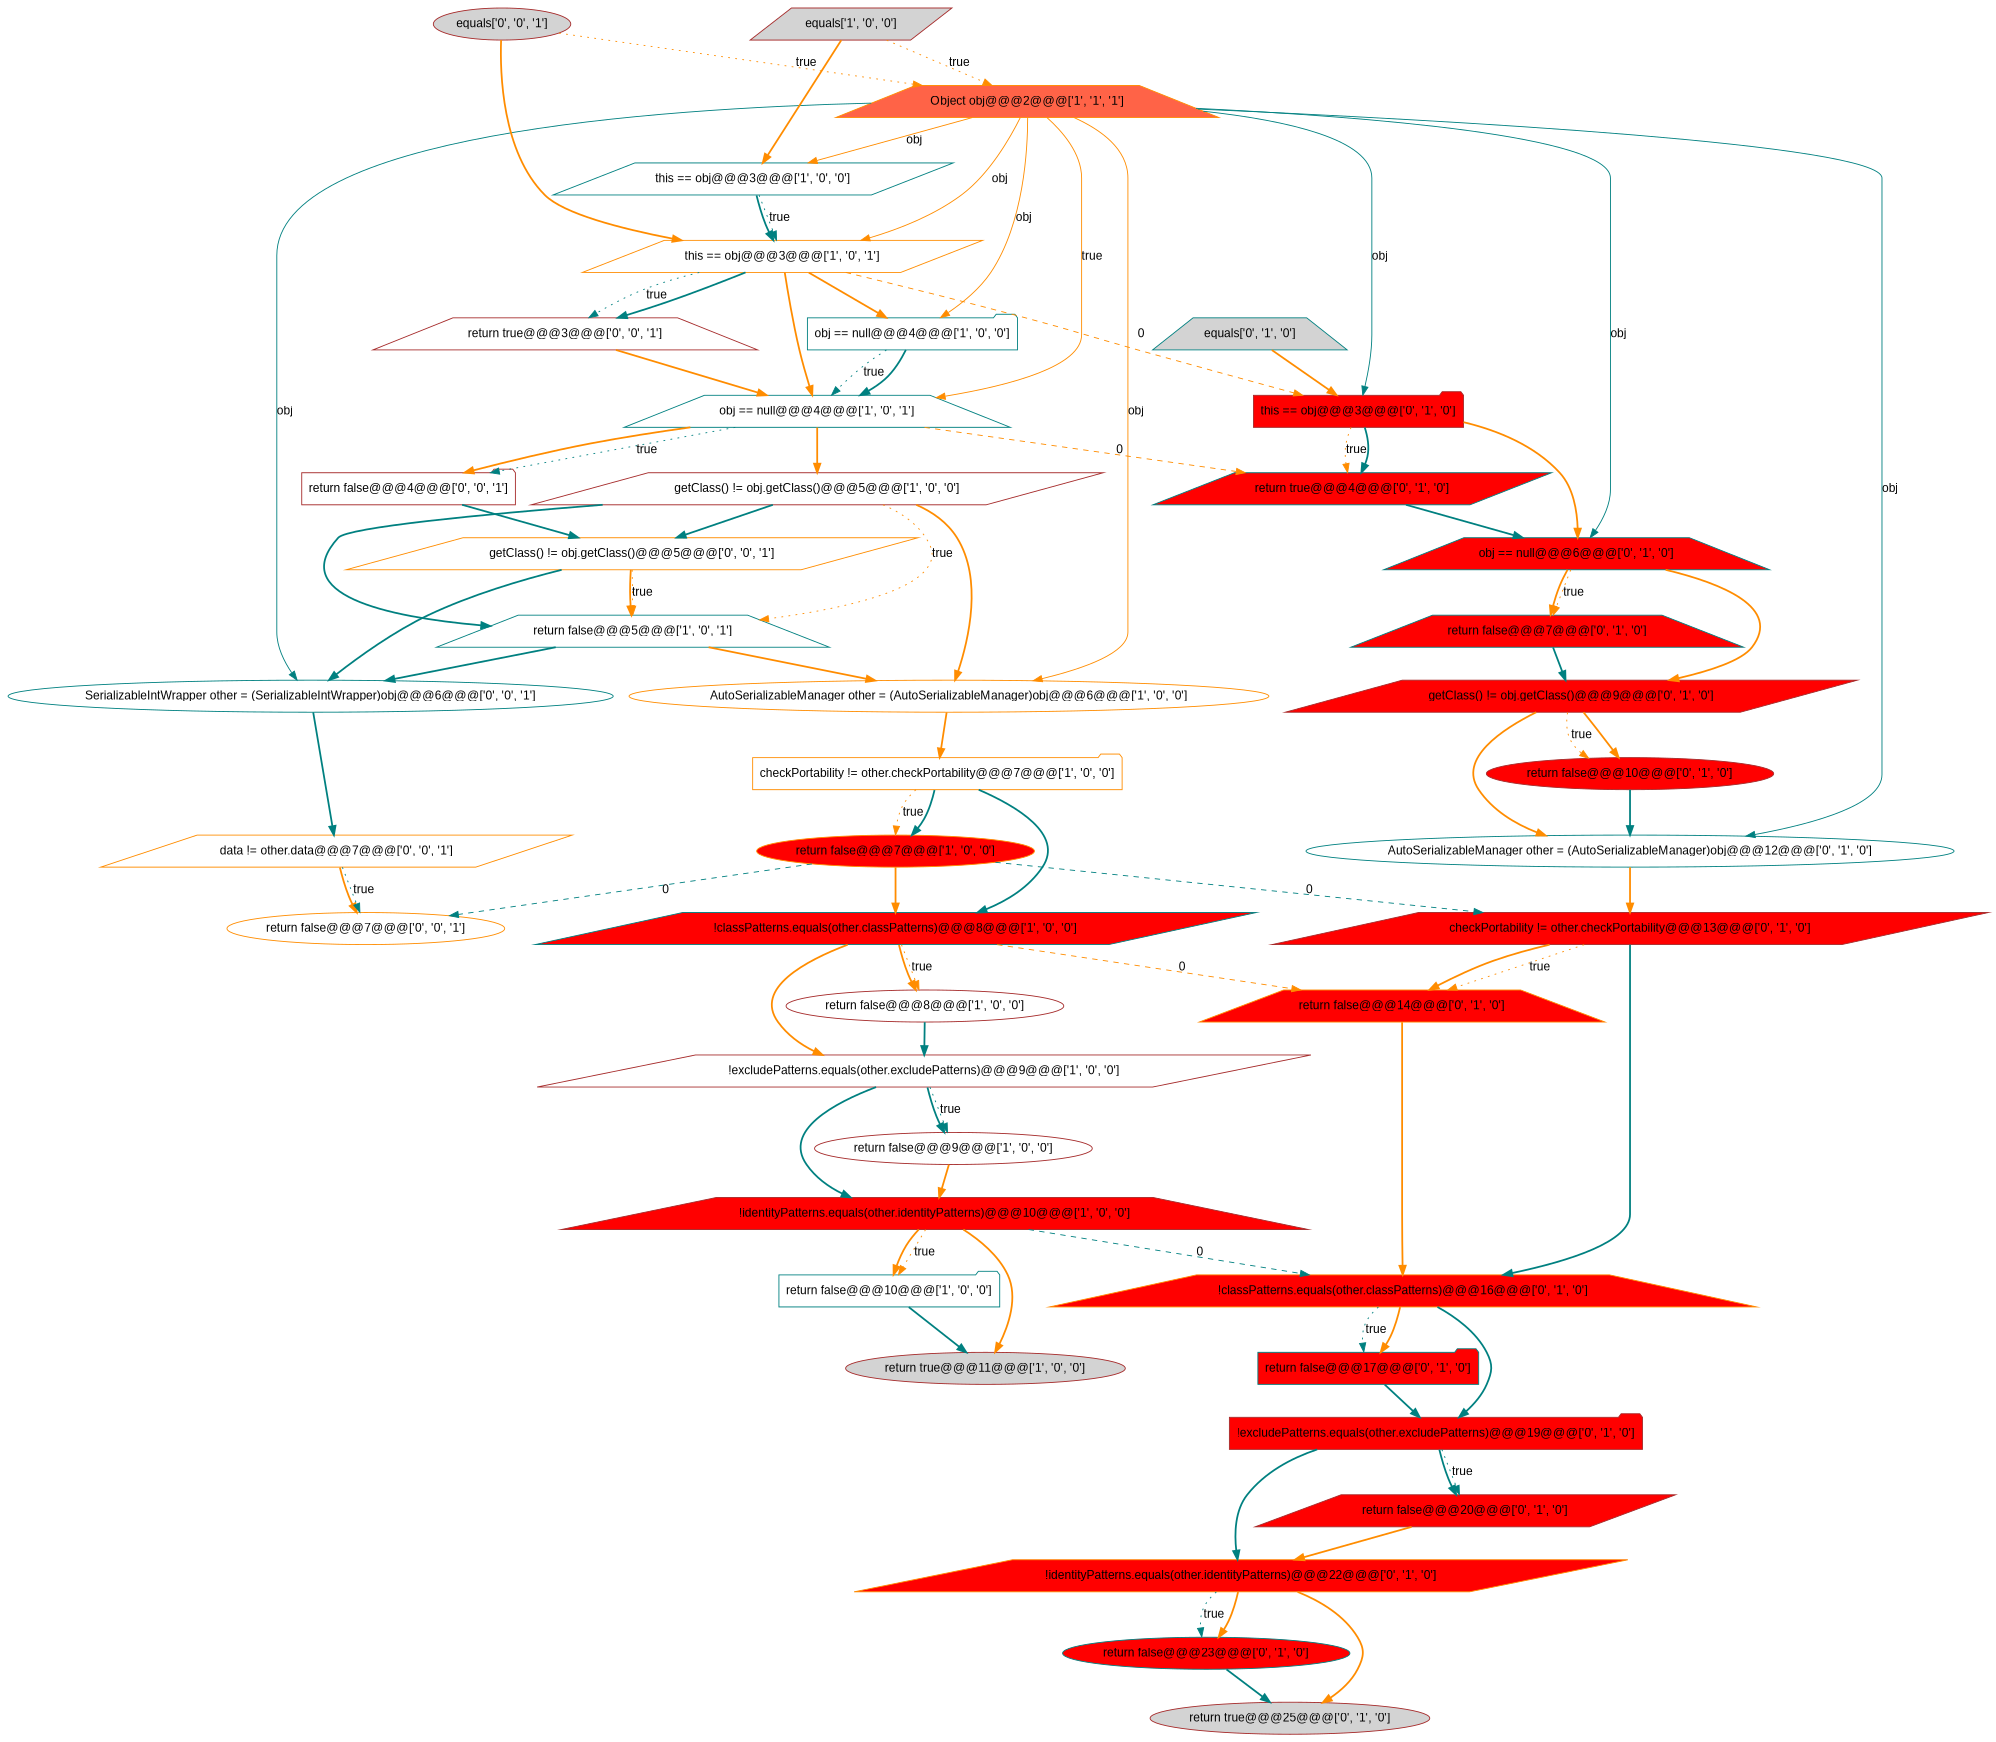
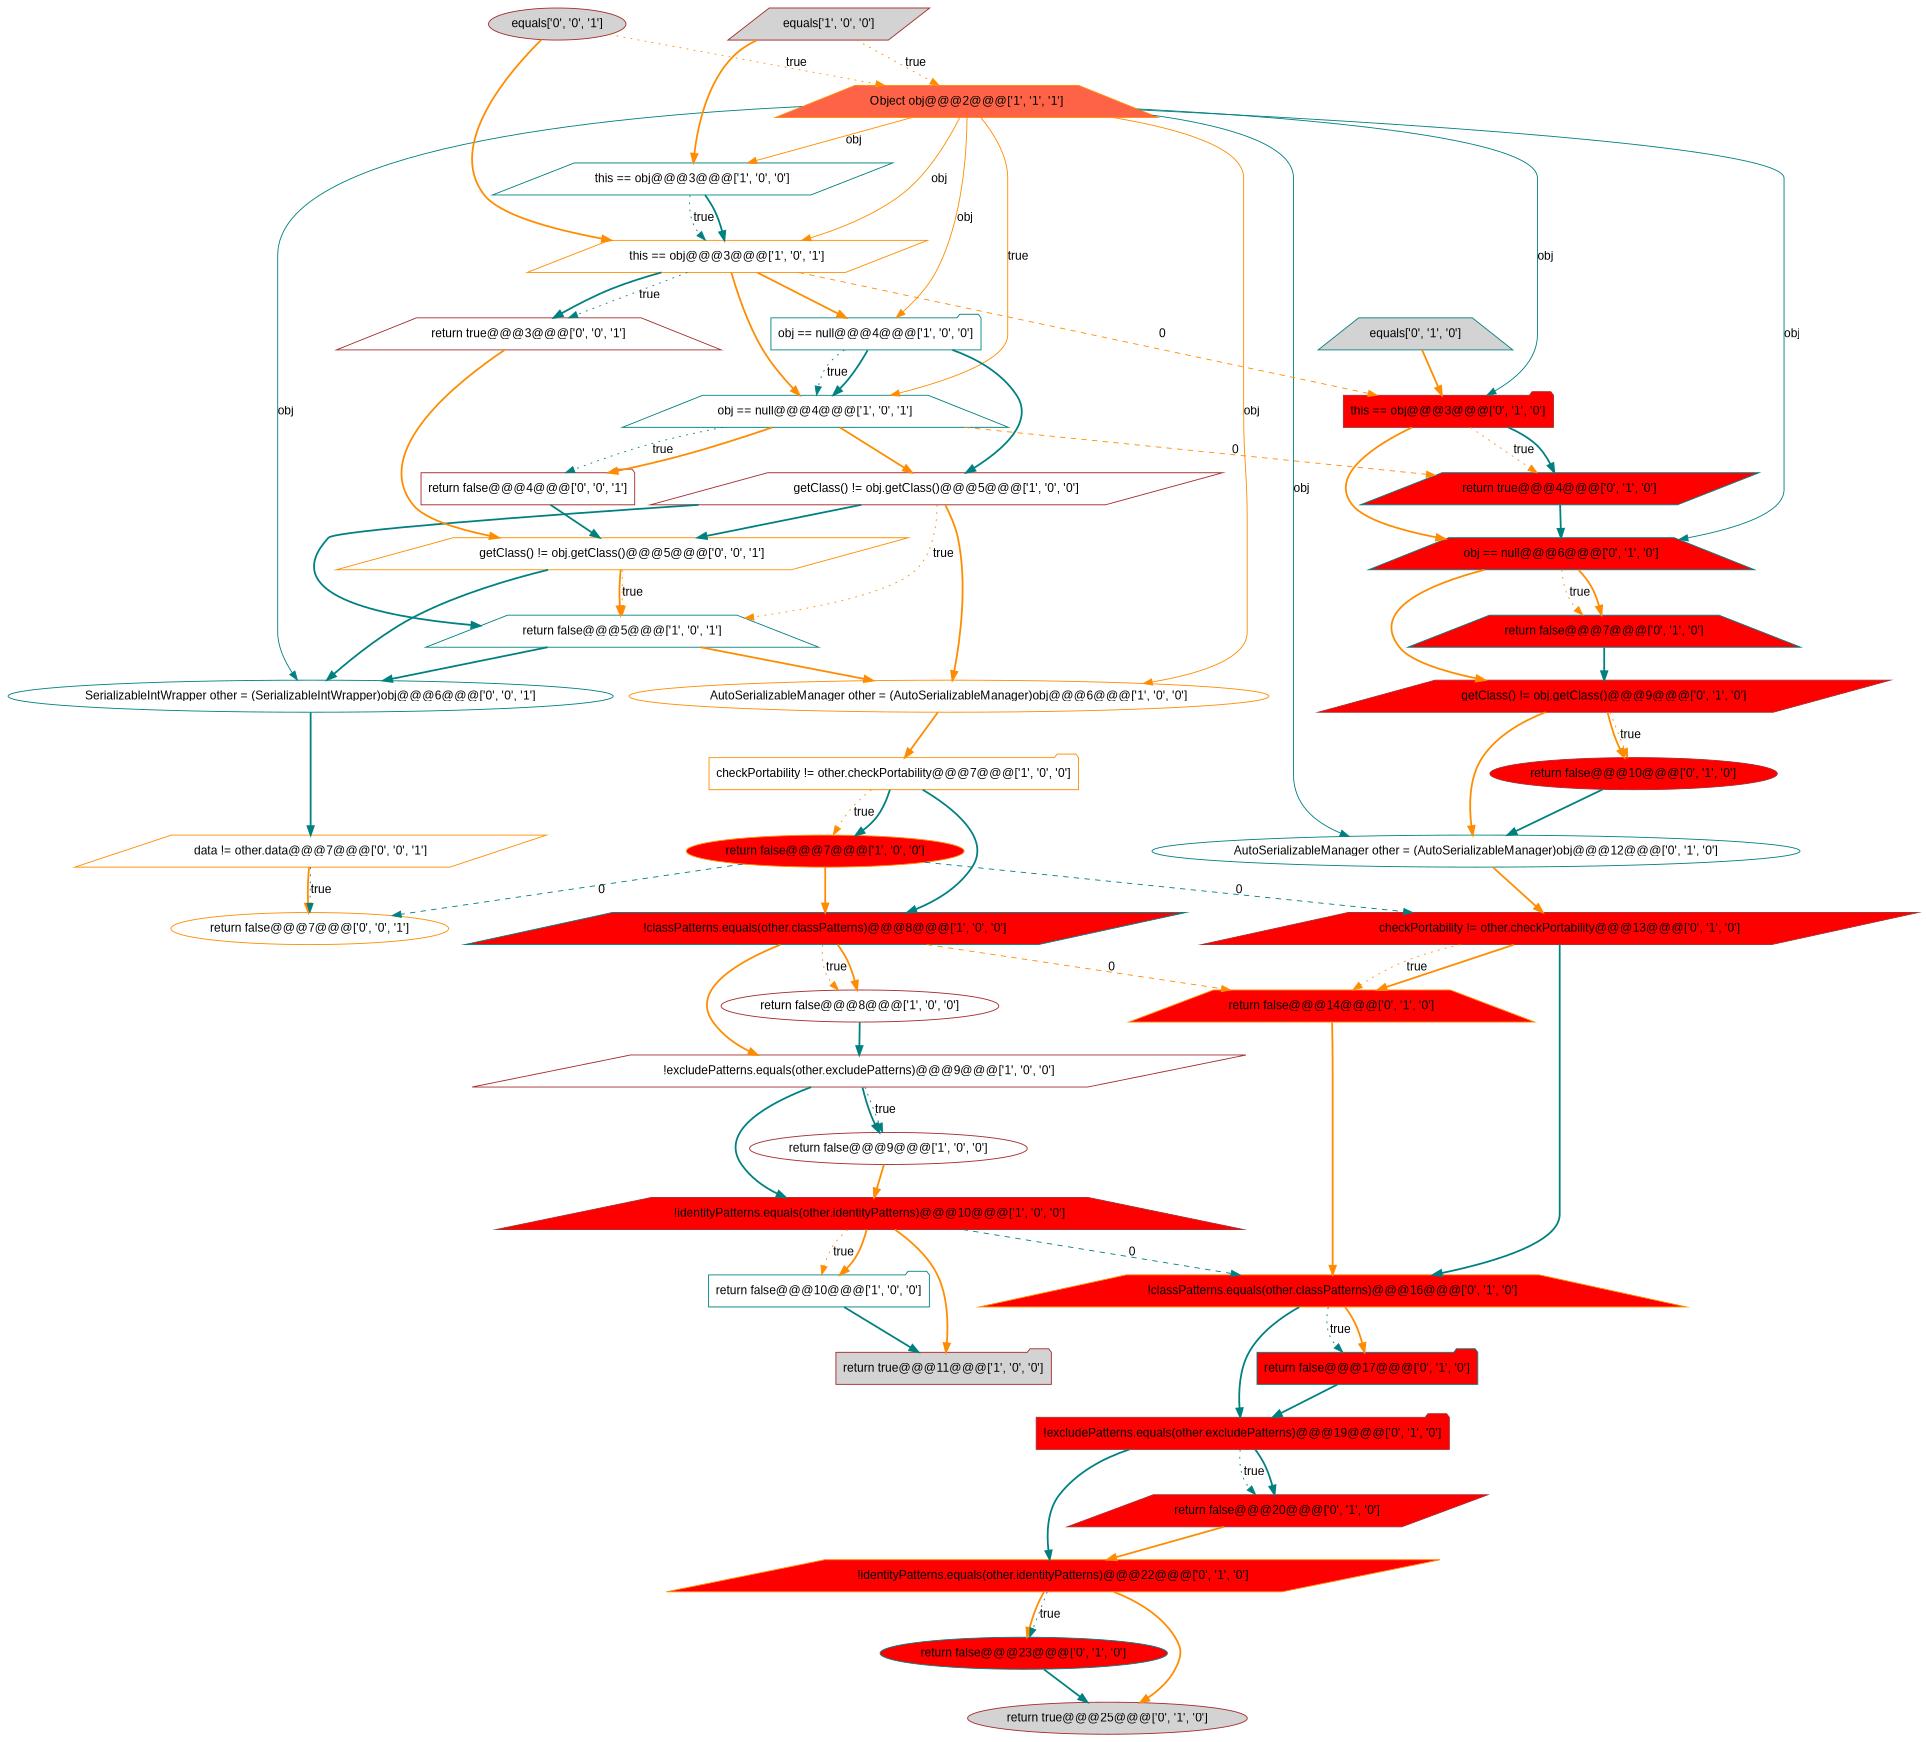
(687, 371) -> (407, 450)
none -> (1019, 402)
(985, 1368) -> (944, 1368)
